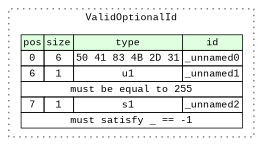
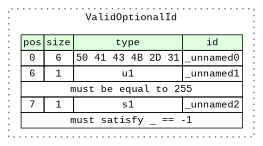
(128, 58) -> (128, 58)
